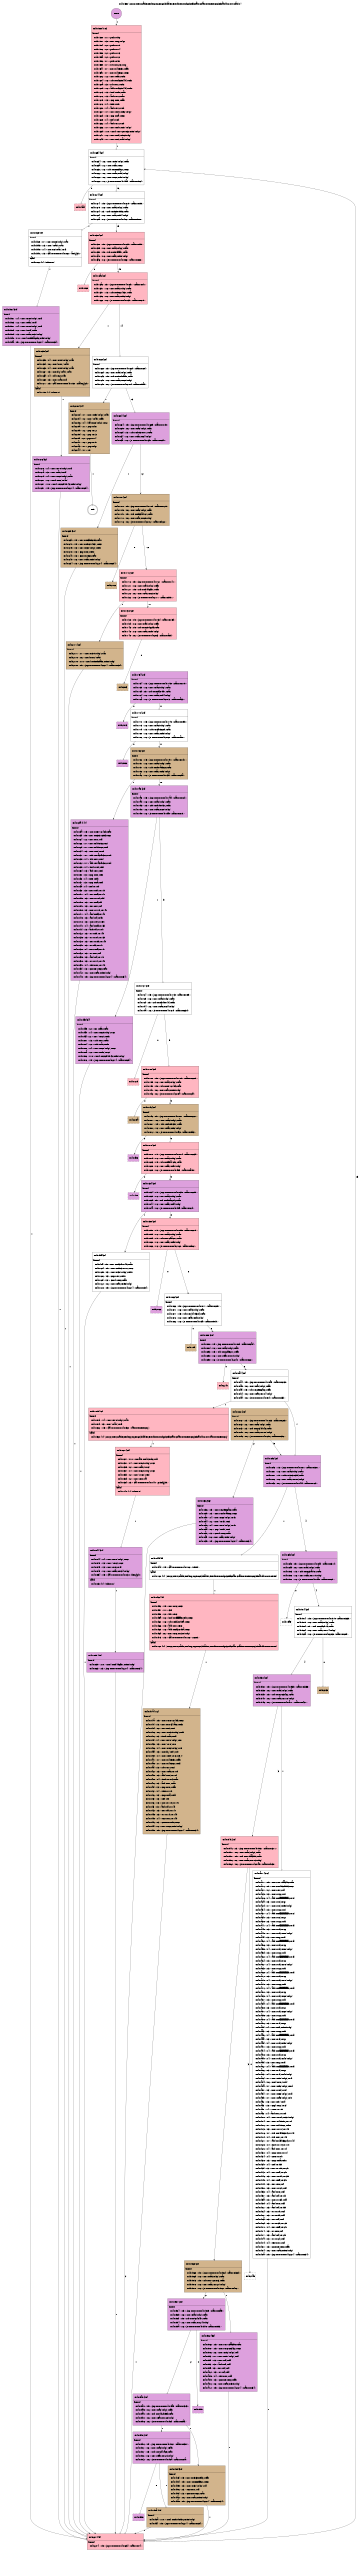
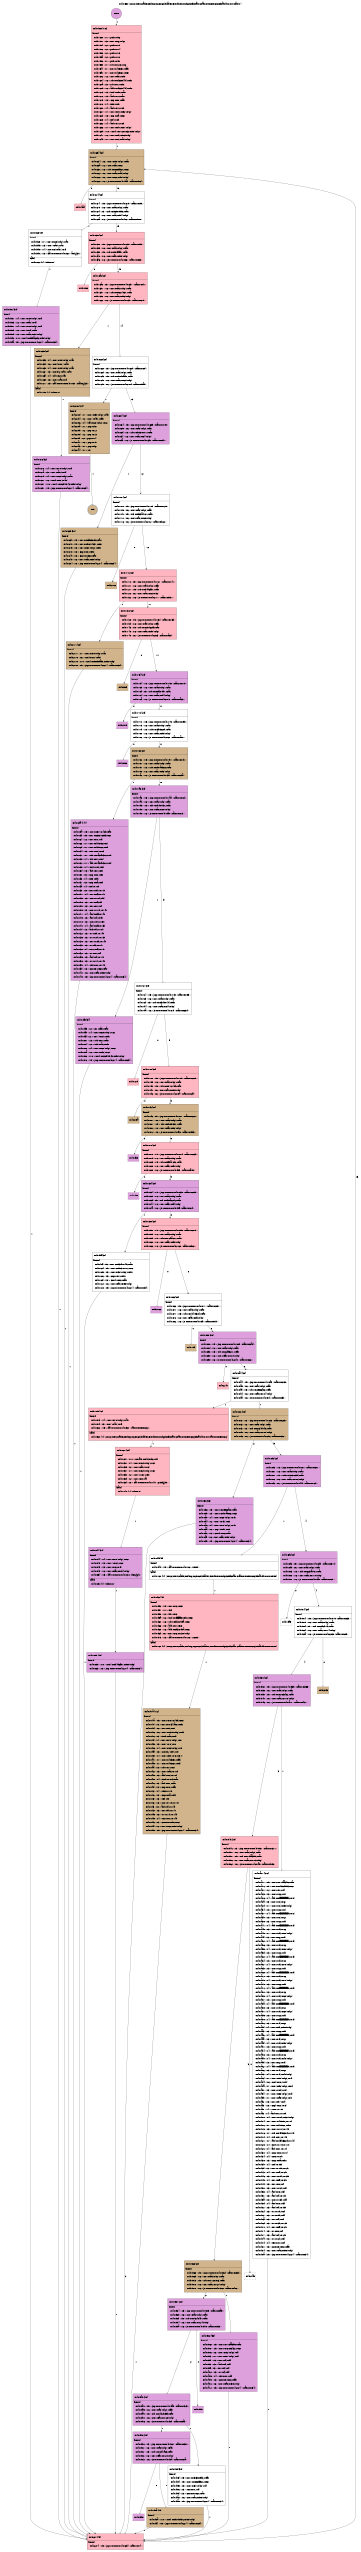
(116, 167) -> (116, 167)
(93, 510) -> (93, 510)
(141, 510) -> (141, 510)
none -> (153, 655)
(295, 1427) -> (260, 1405)
(197, 2486) -> (197, 2486)
